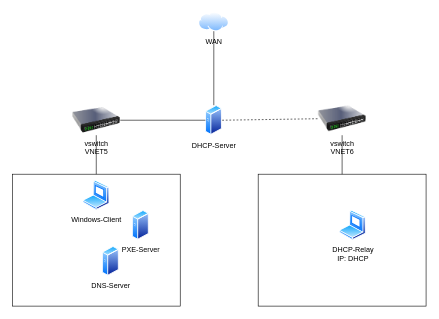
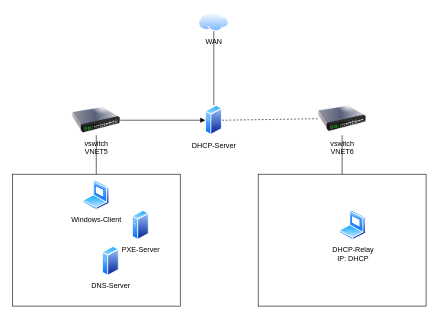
(201, 120) -> (199, 120)
